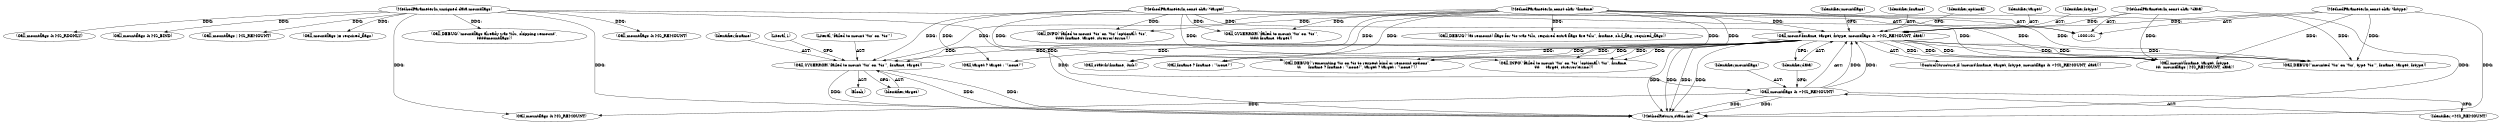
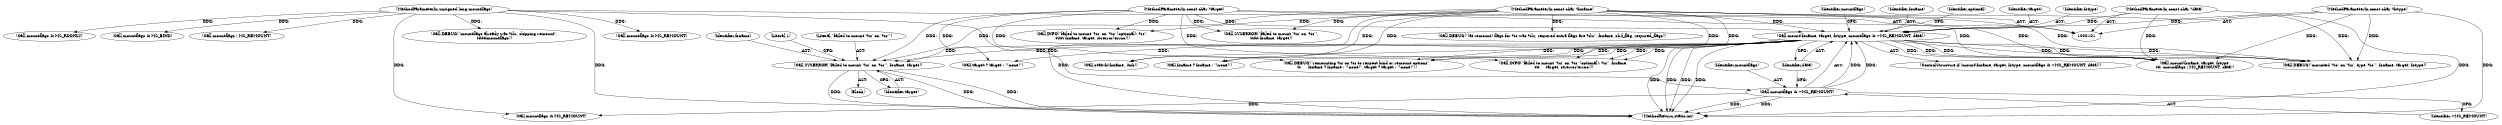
(444, 9) -> (444, 9)
(338, 36) -> none
